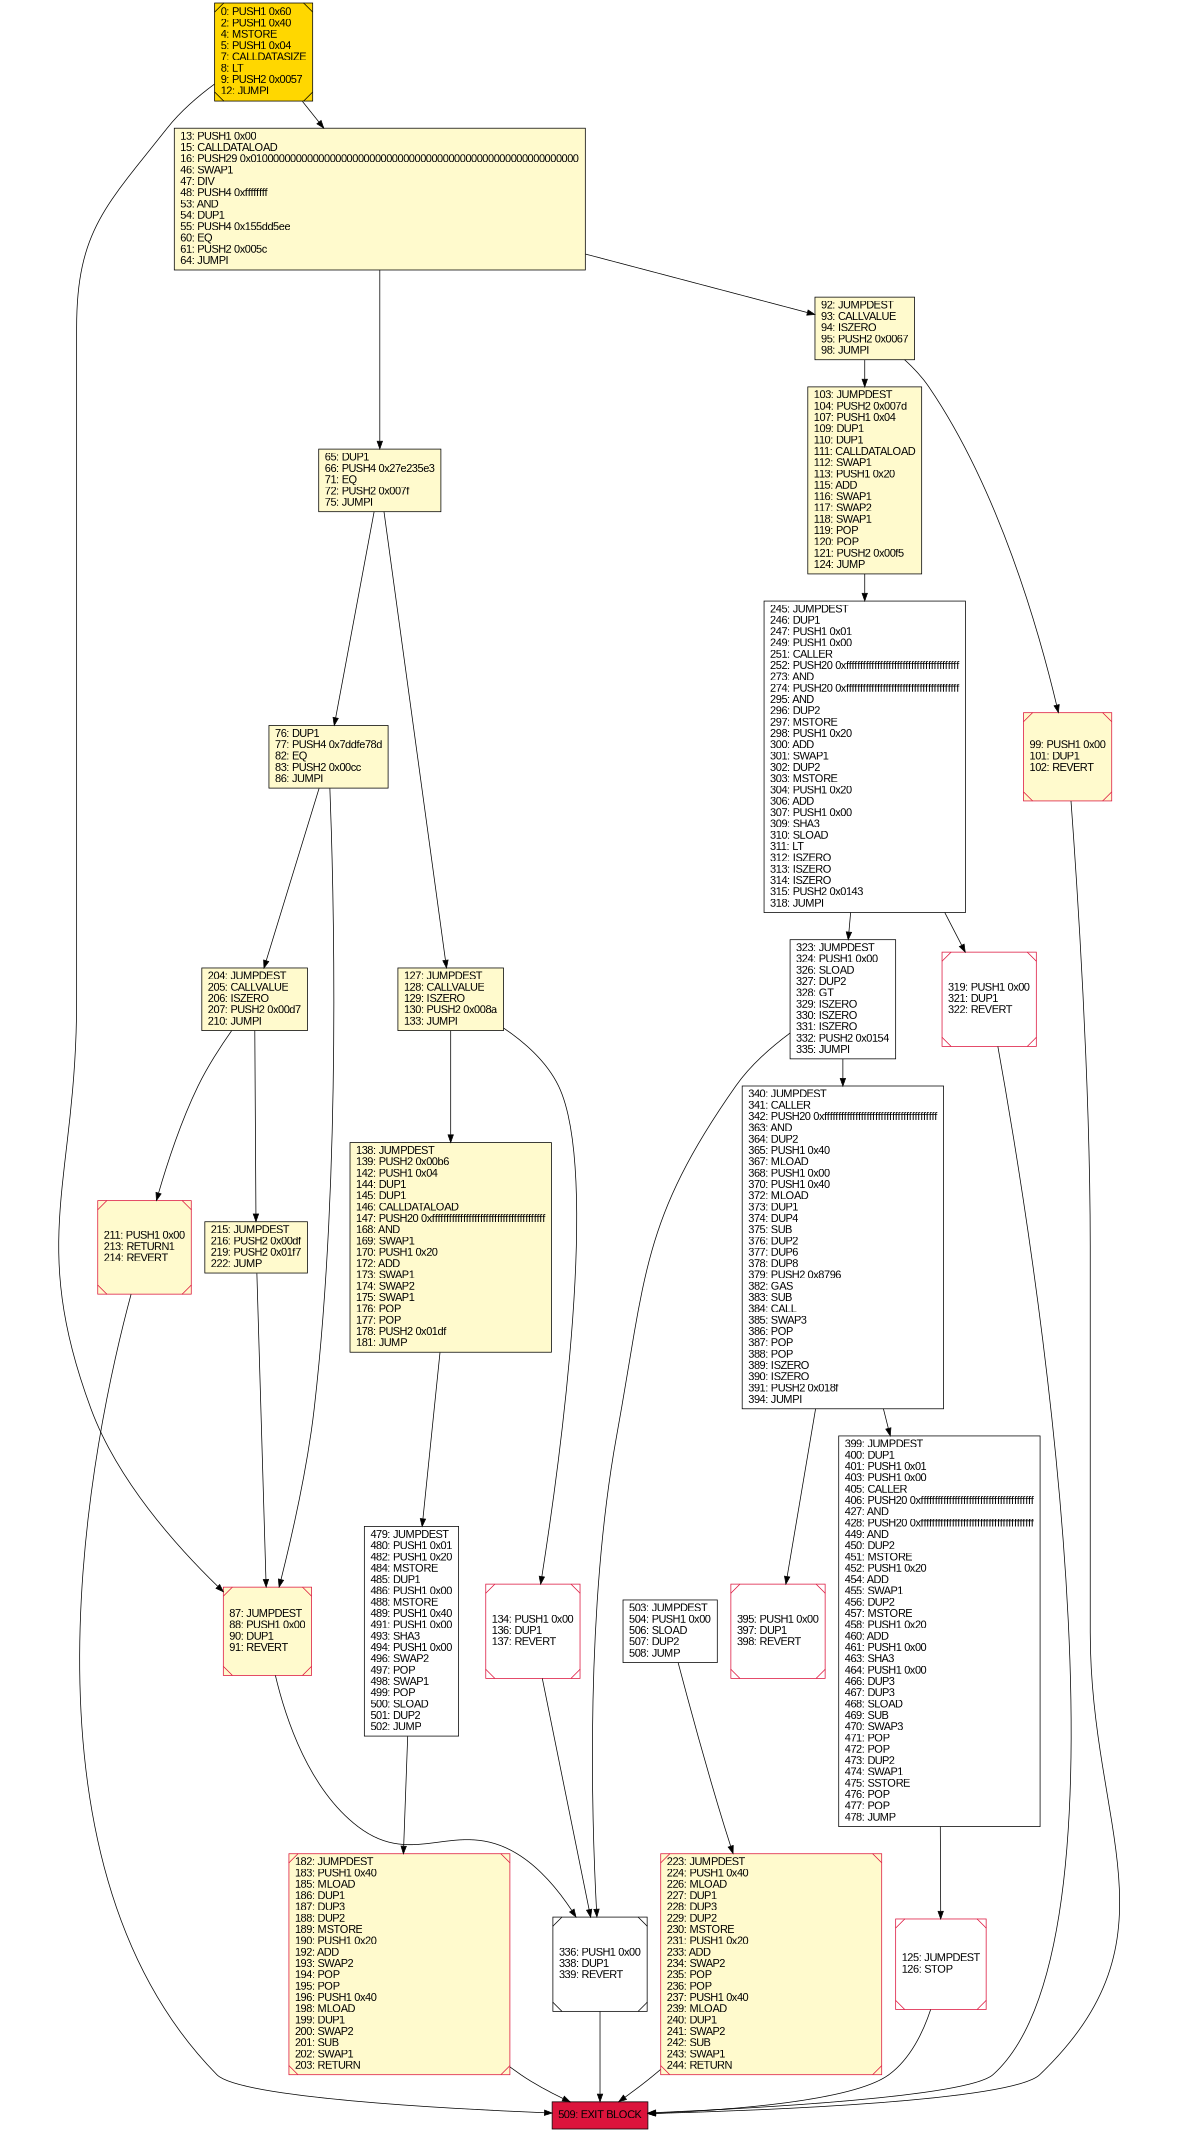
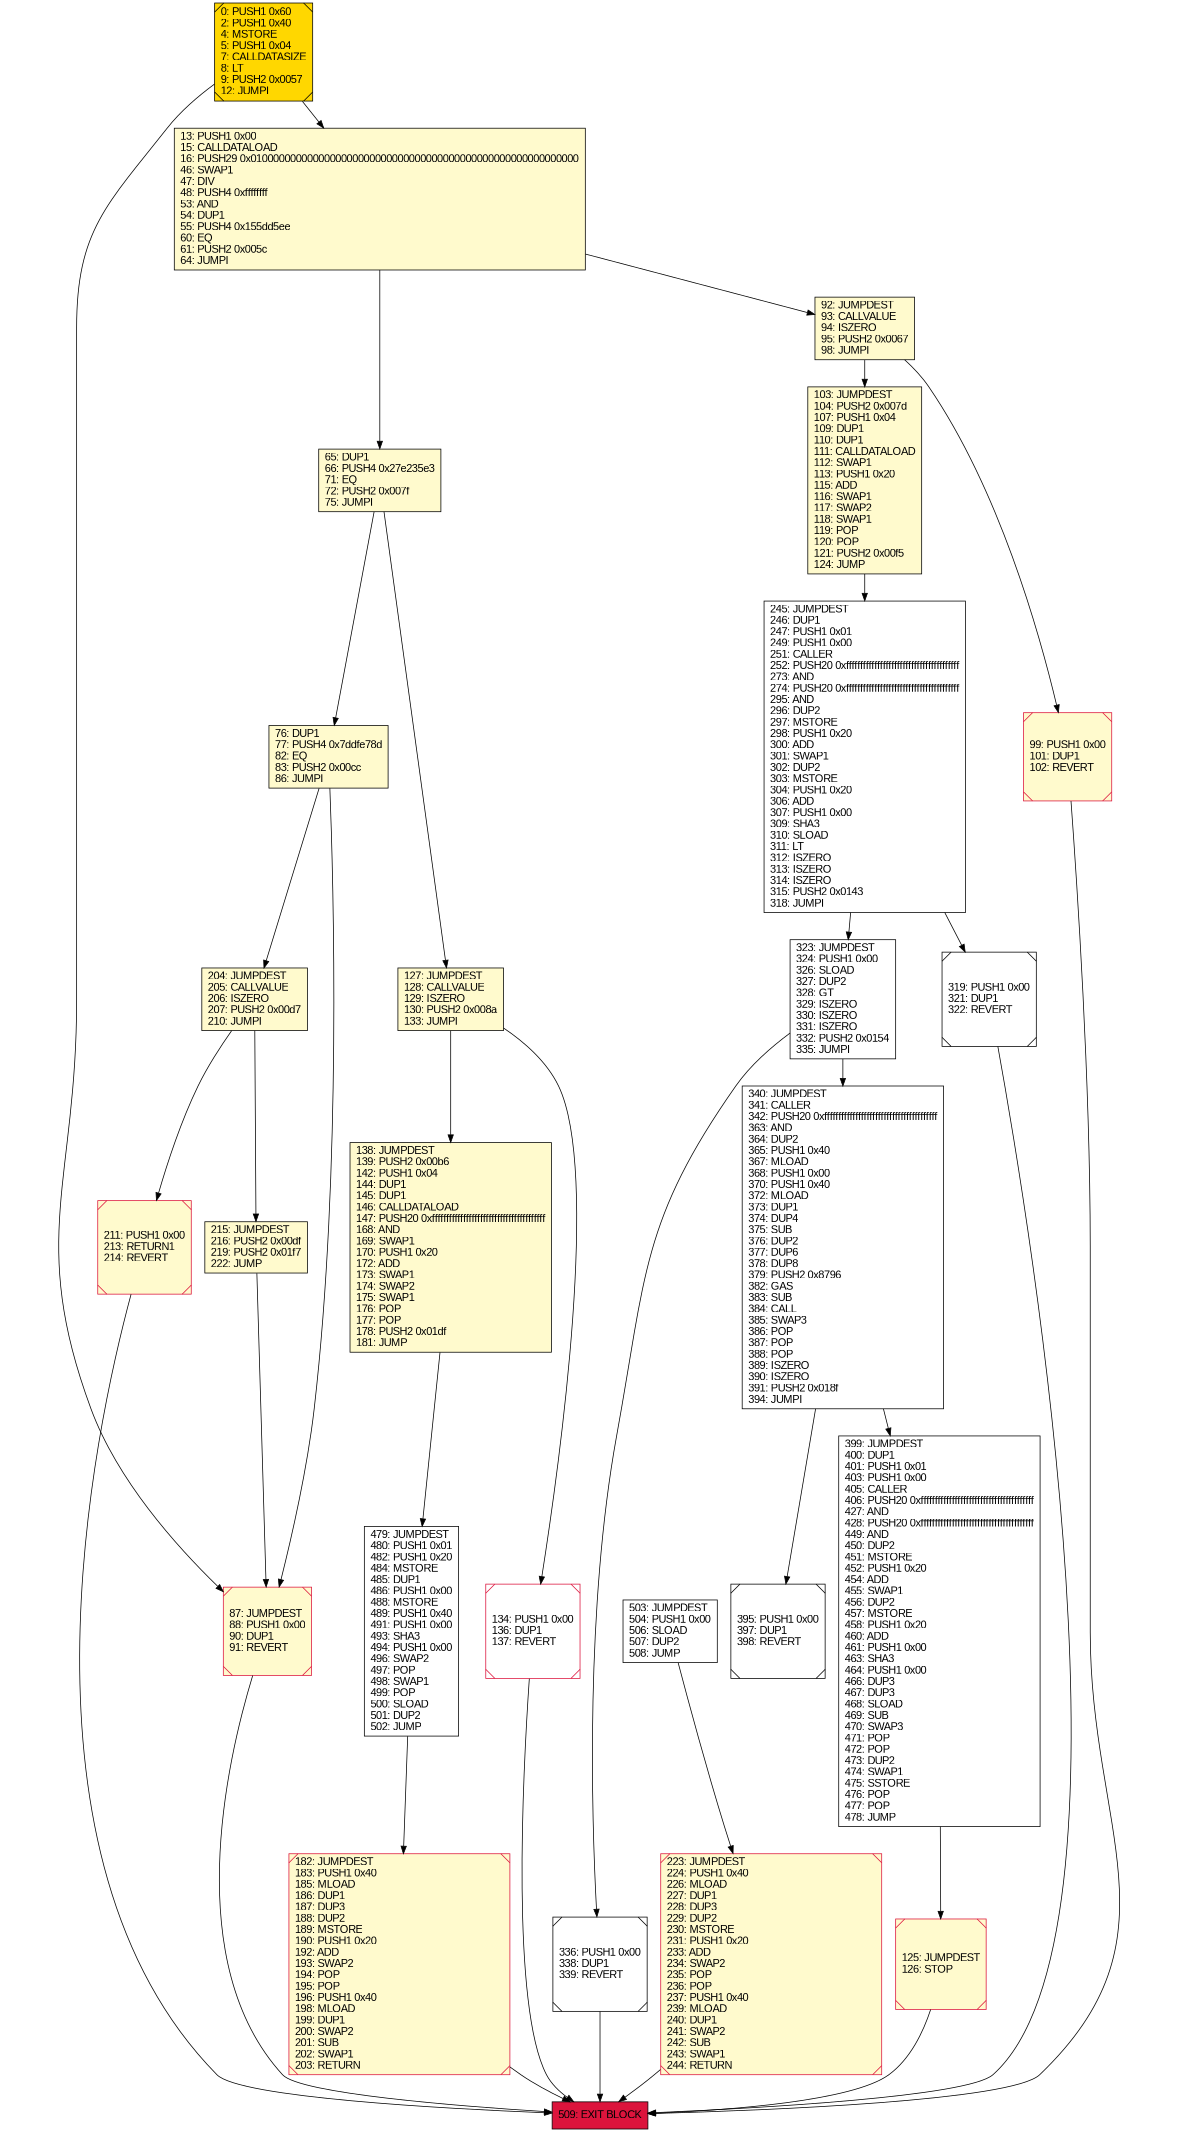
(989, 999) -> (989, 999)
(778, 1631) -> (778, 1631)
(566, 1794) -> (522, 1894)
(389, 1842) -> (244, 2010)
(941, 1964) -> (941, 1964)
